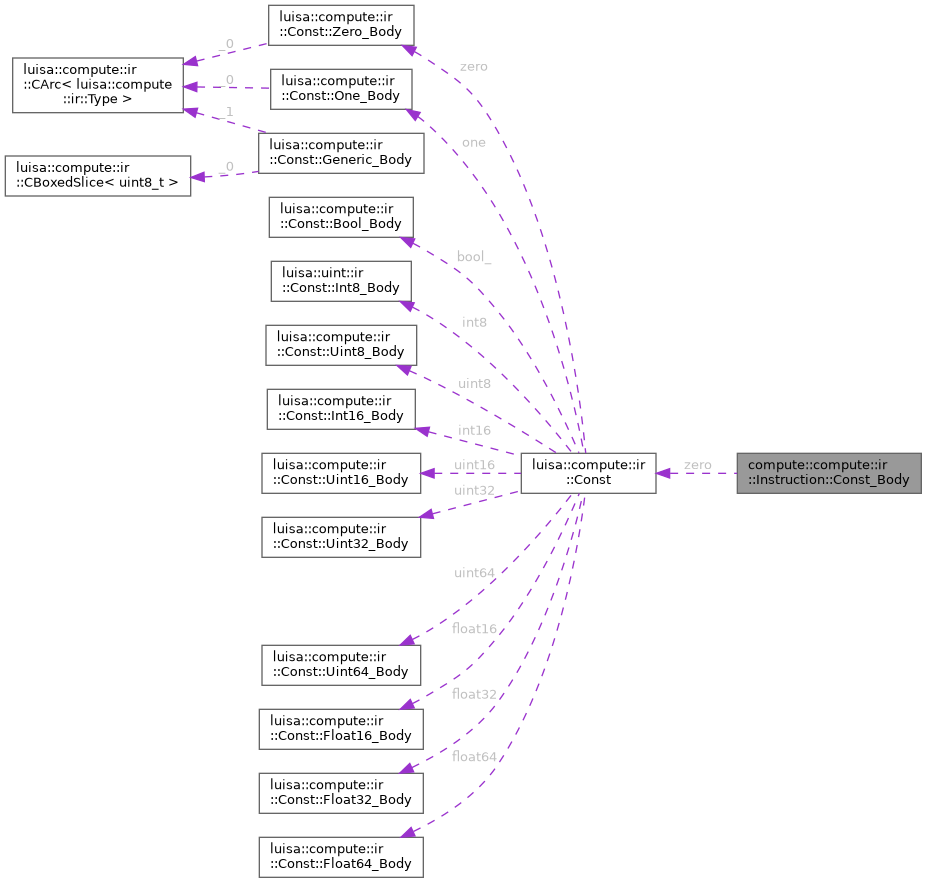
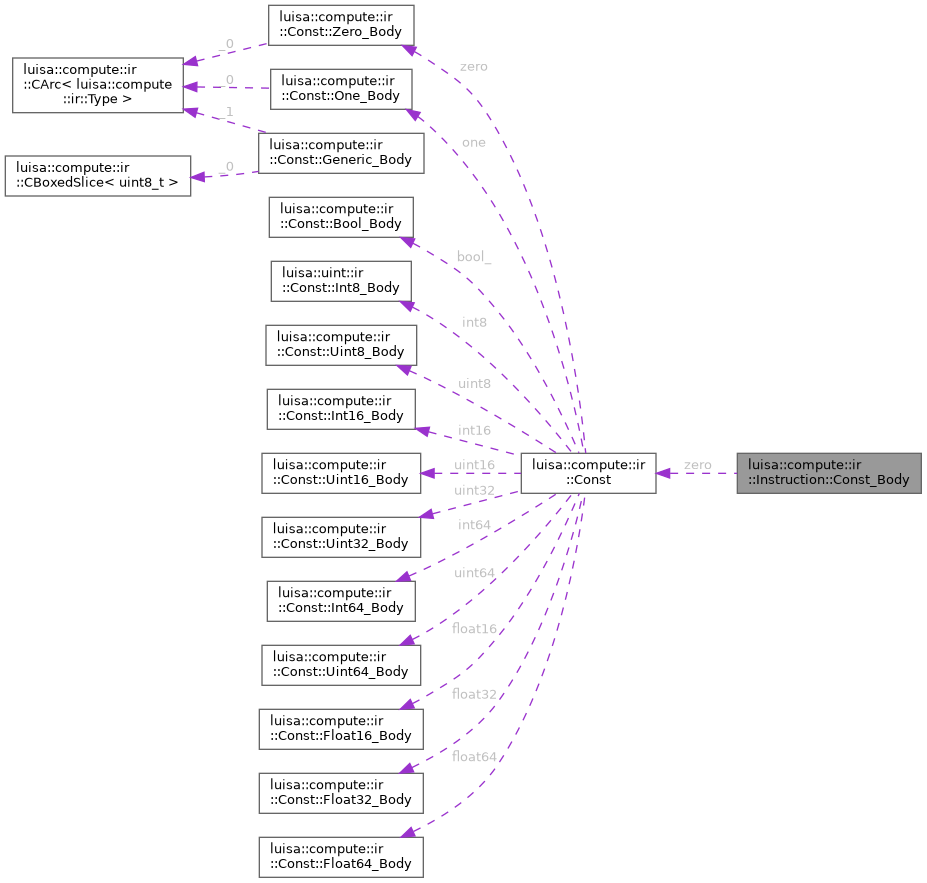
(829, 473) -> (829, 473)
none -> (341, 601)
